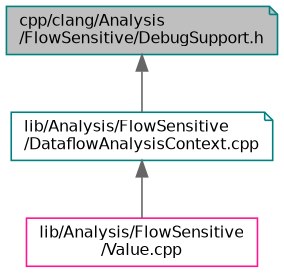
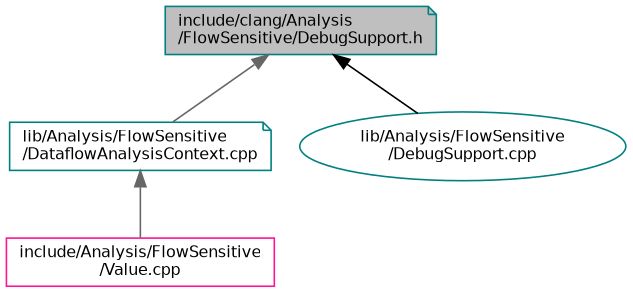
(142, 30) -> (301, 30)
none -> (463, 146)
(142, 242) -> (140, 262)
